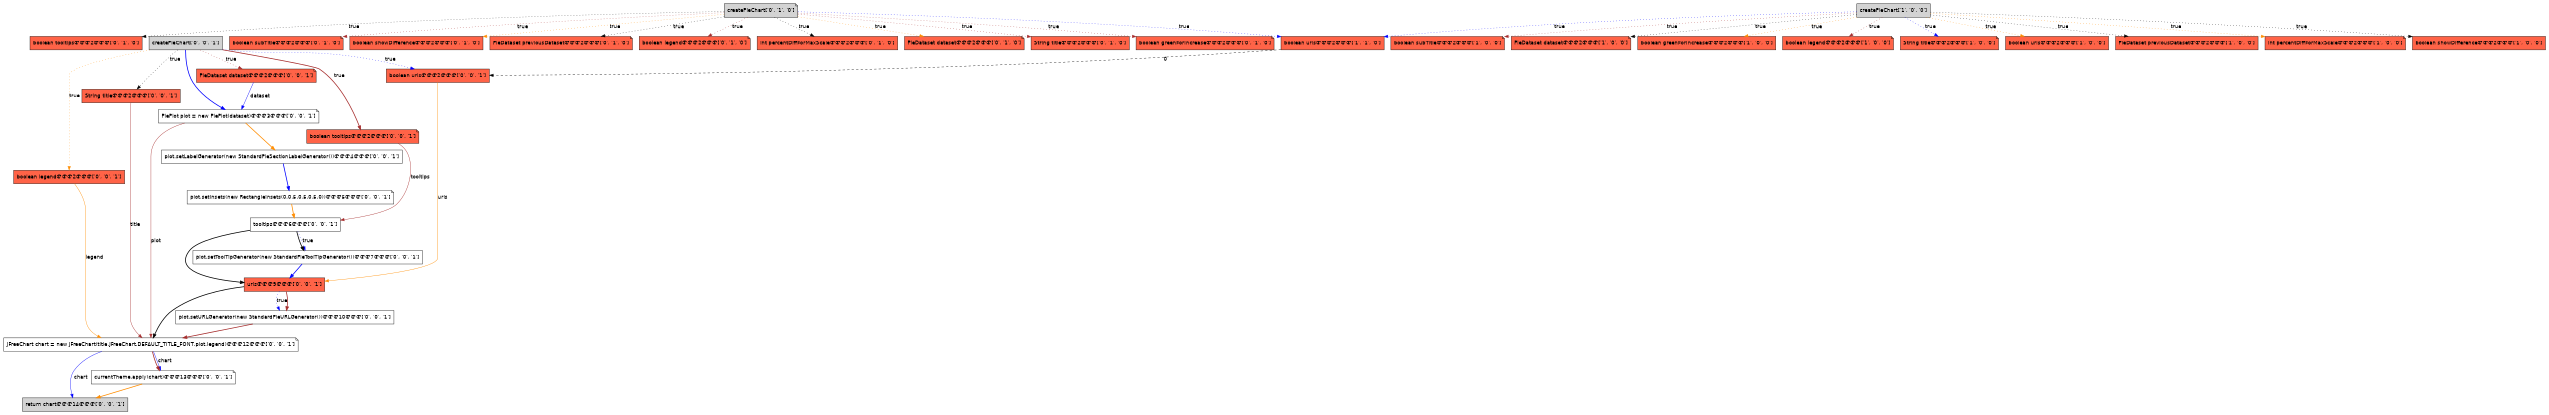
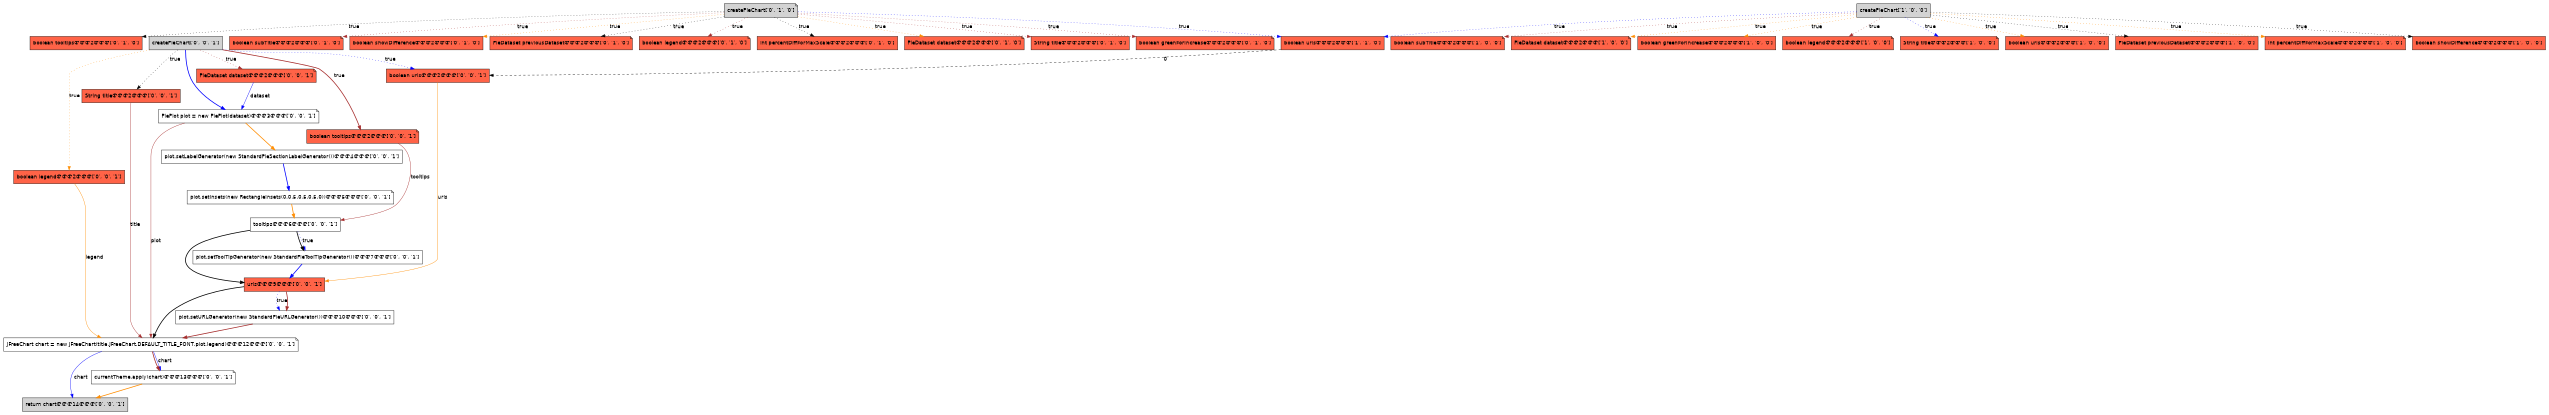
(1746, 25) -> (1746, 25)
